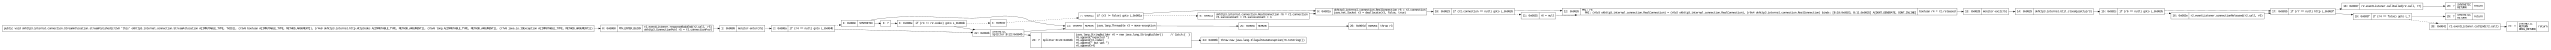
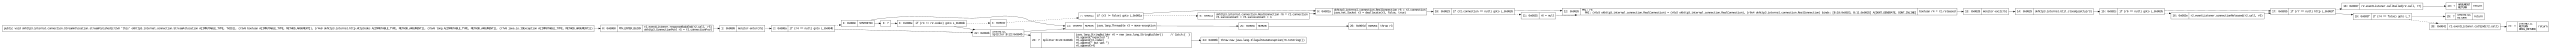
(2464, 5) -> (2464, 5)
